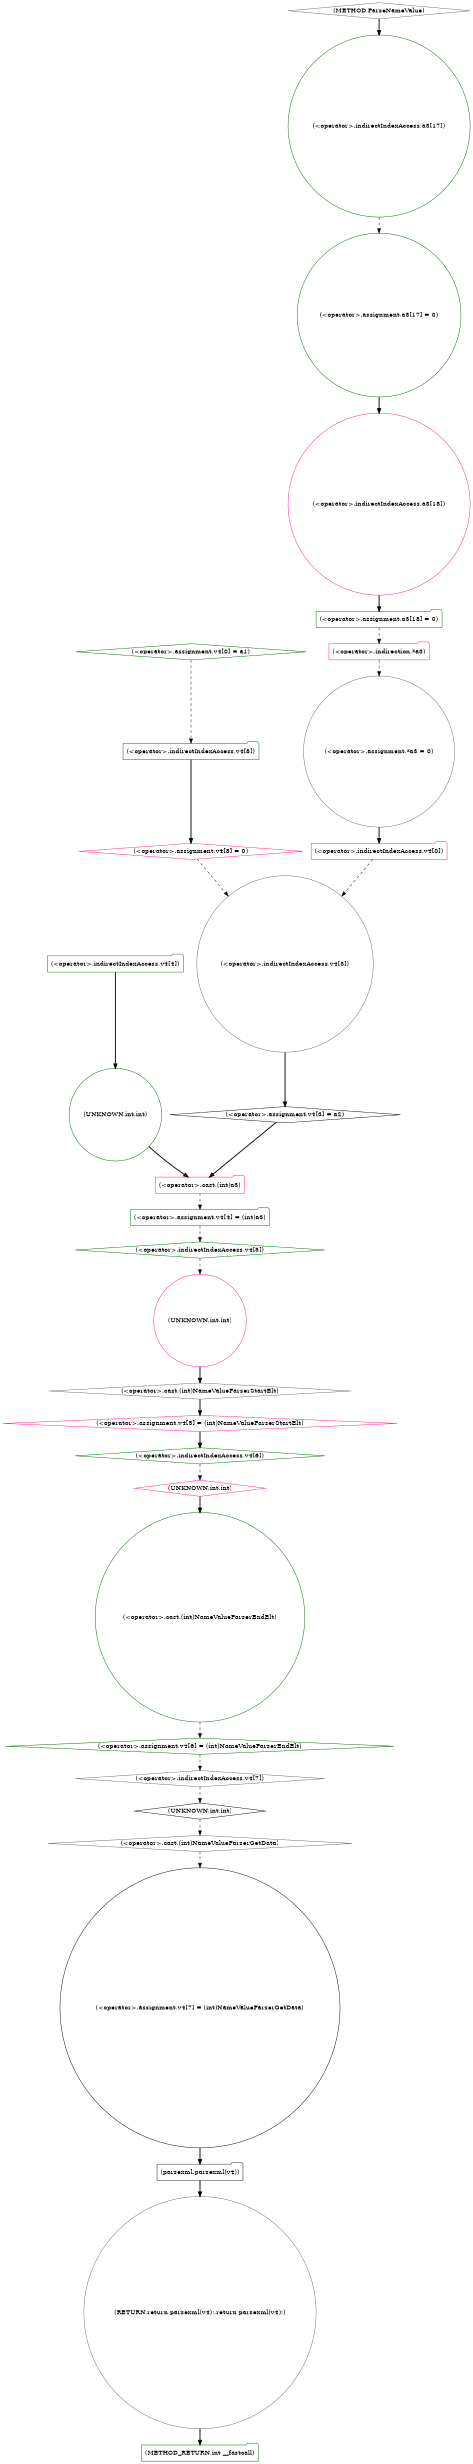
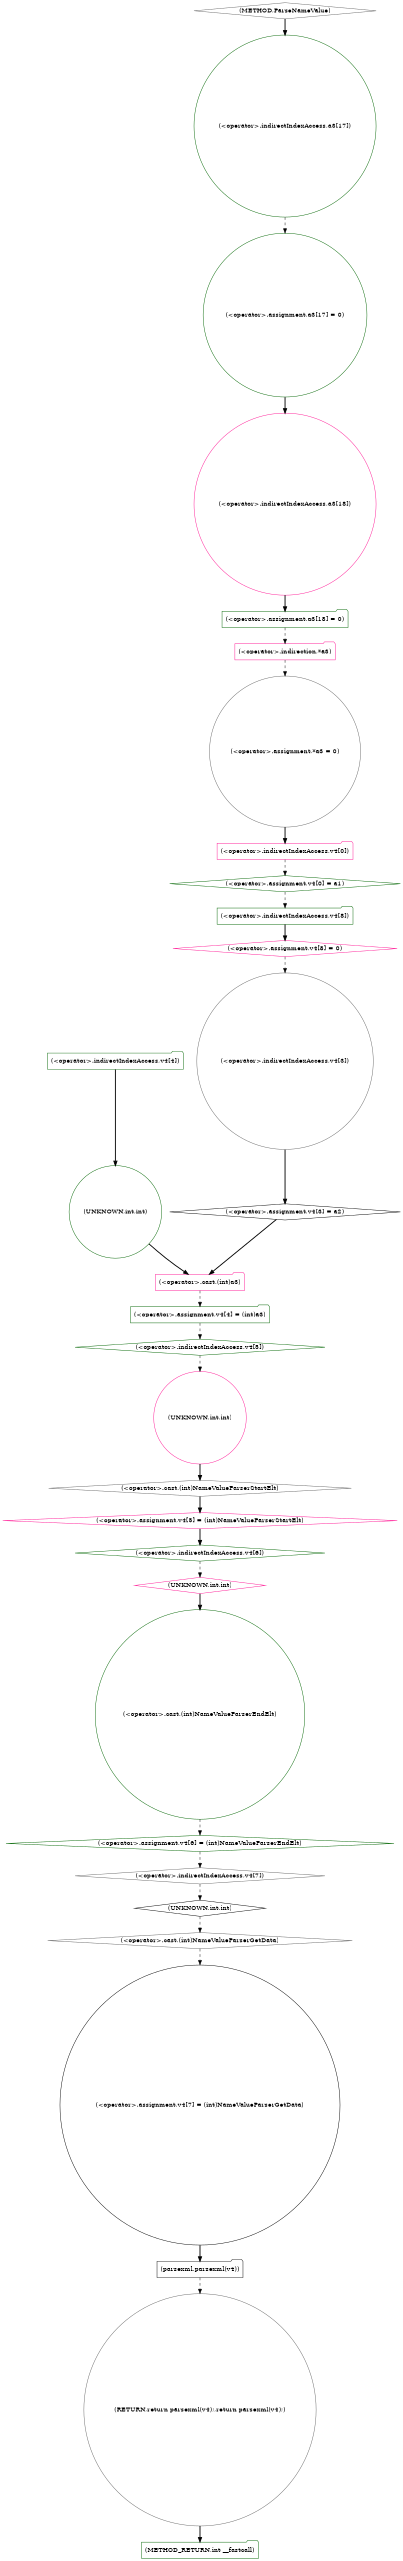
(359, 876) -> (285, 865)
(200, 2186) -> (200, 2283)
